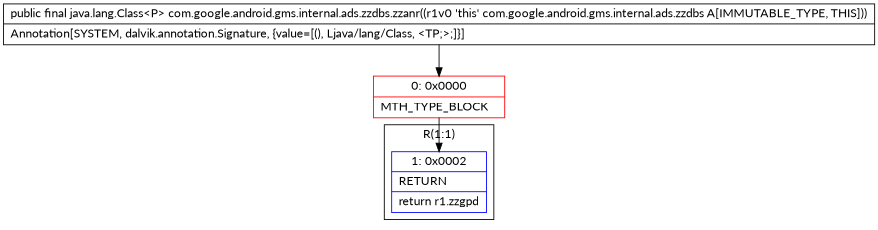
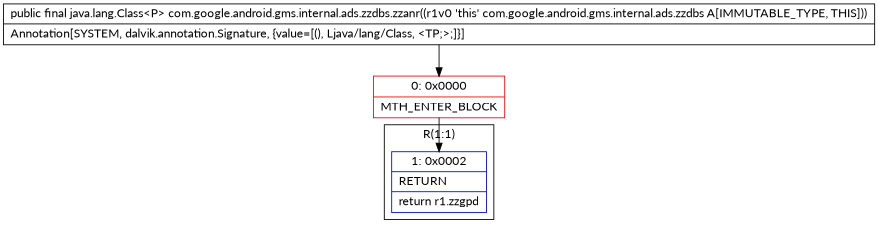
(434, 107) -> (439, 107)
